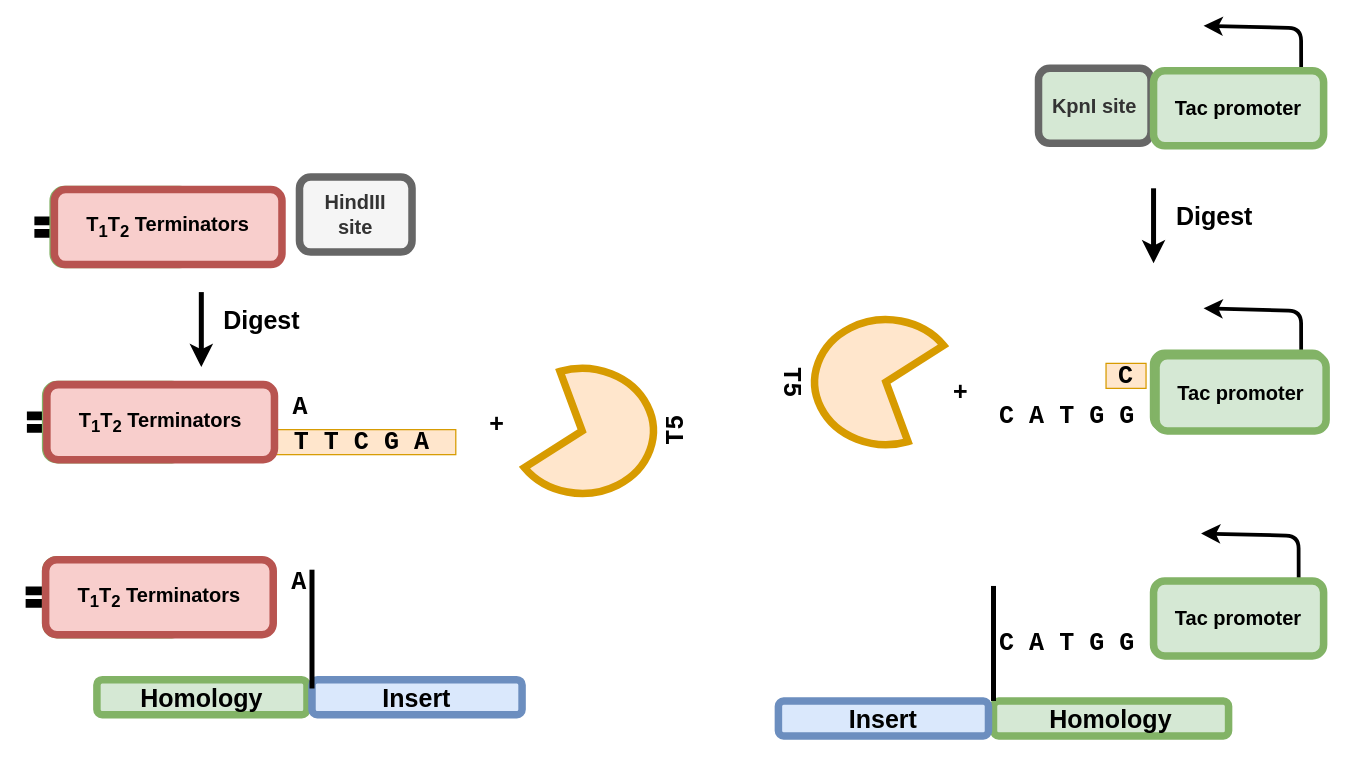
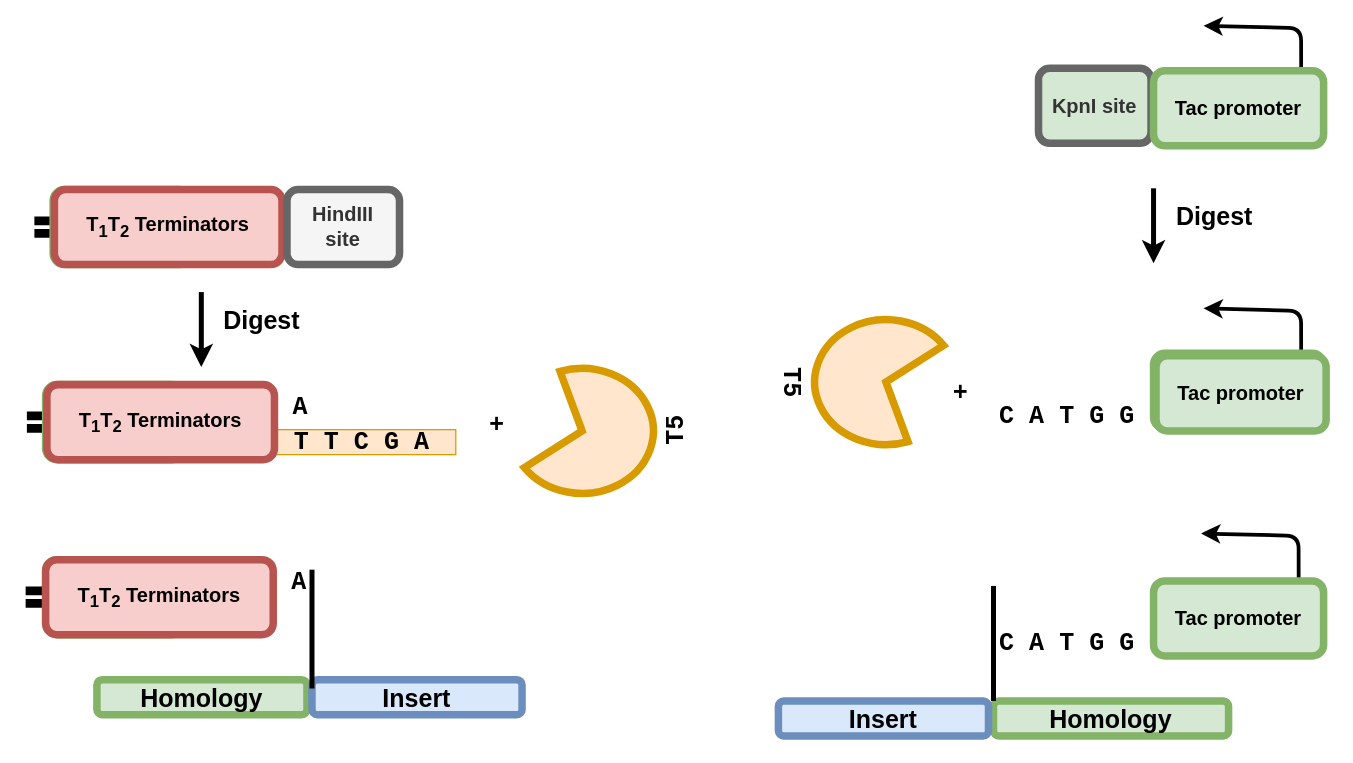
(356, 214) -> (343, 227)
(1126, 376) -> none
